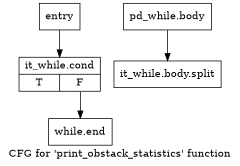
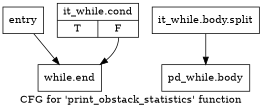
(60, 40) -> (44, 46)
(168, 42) -> (206, 45)
